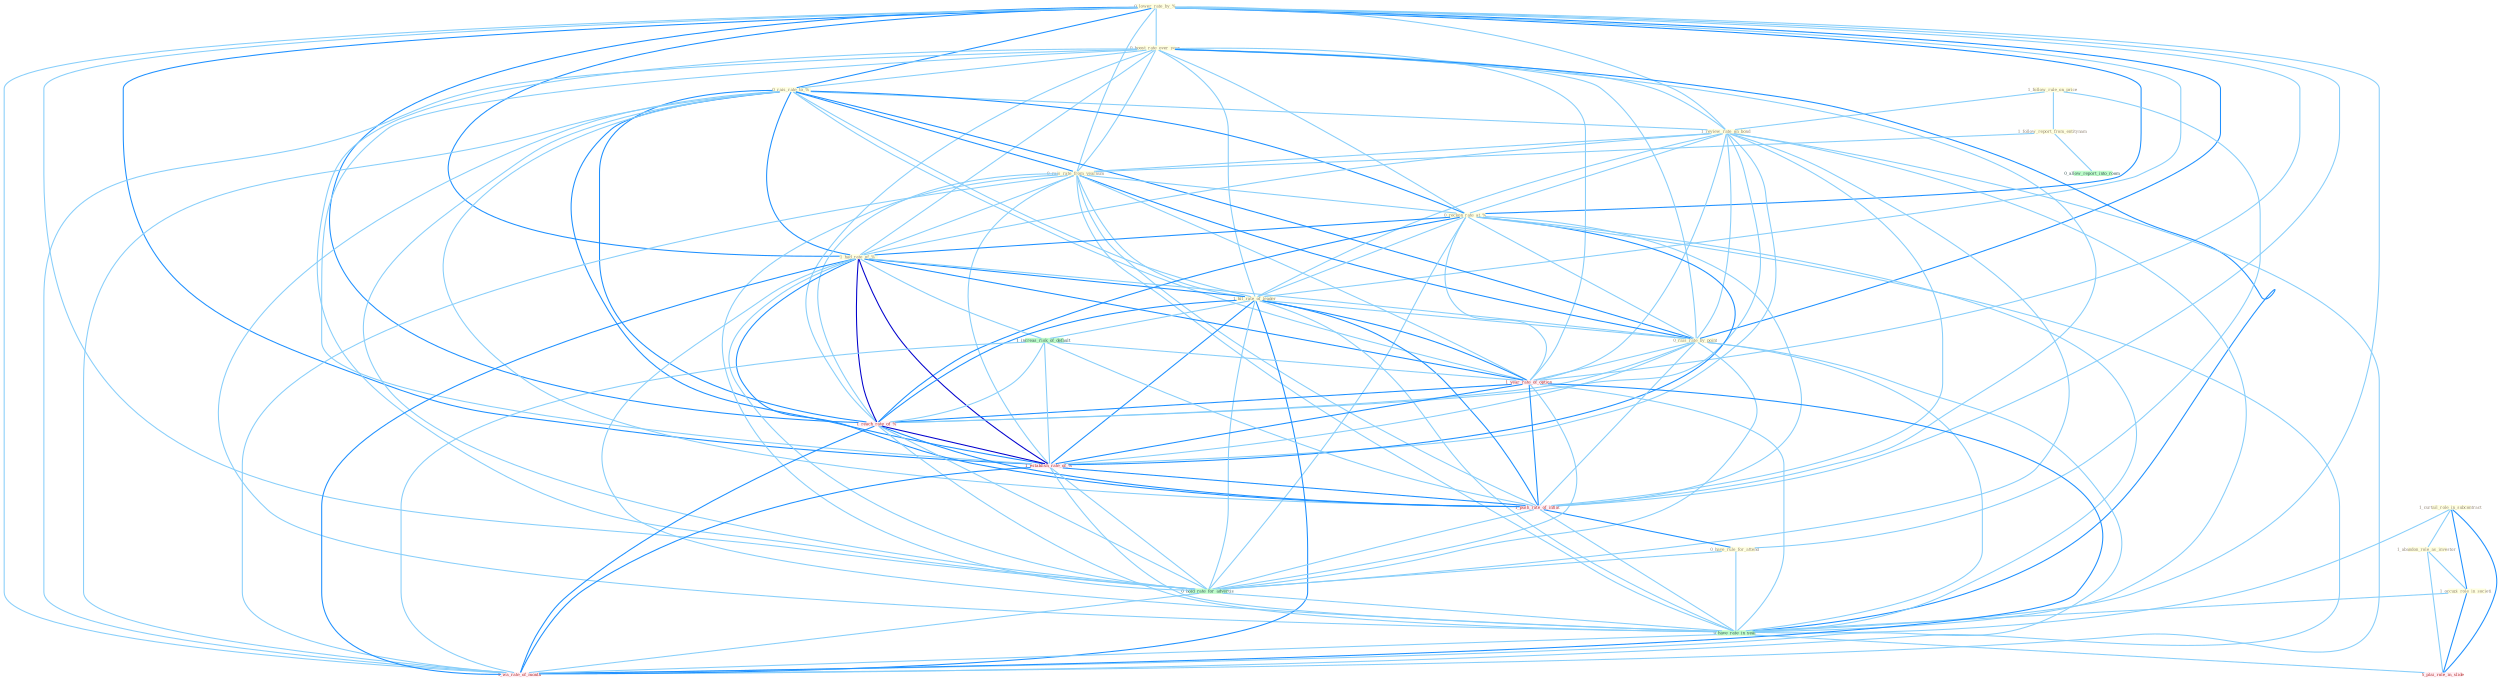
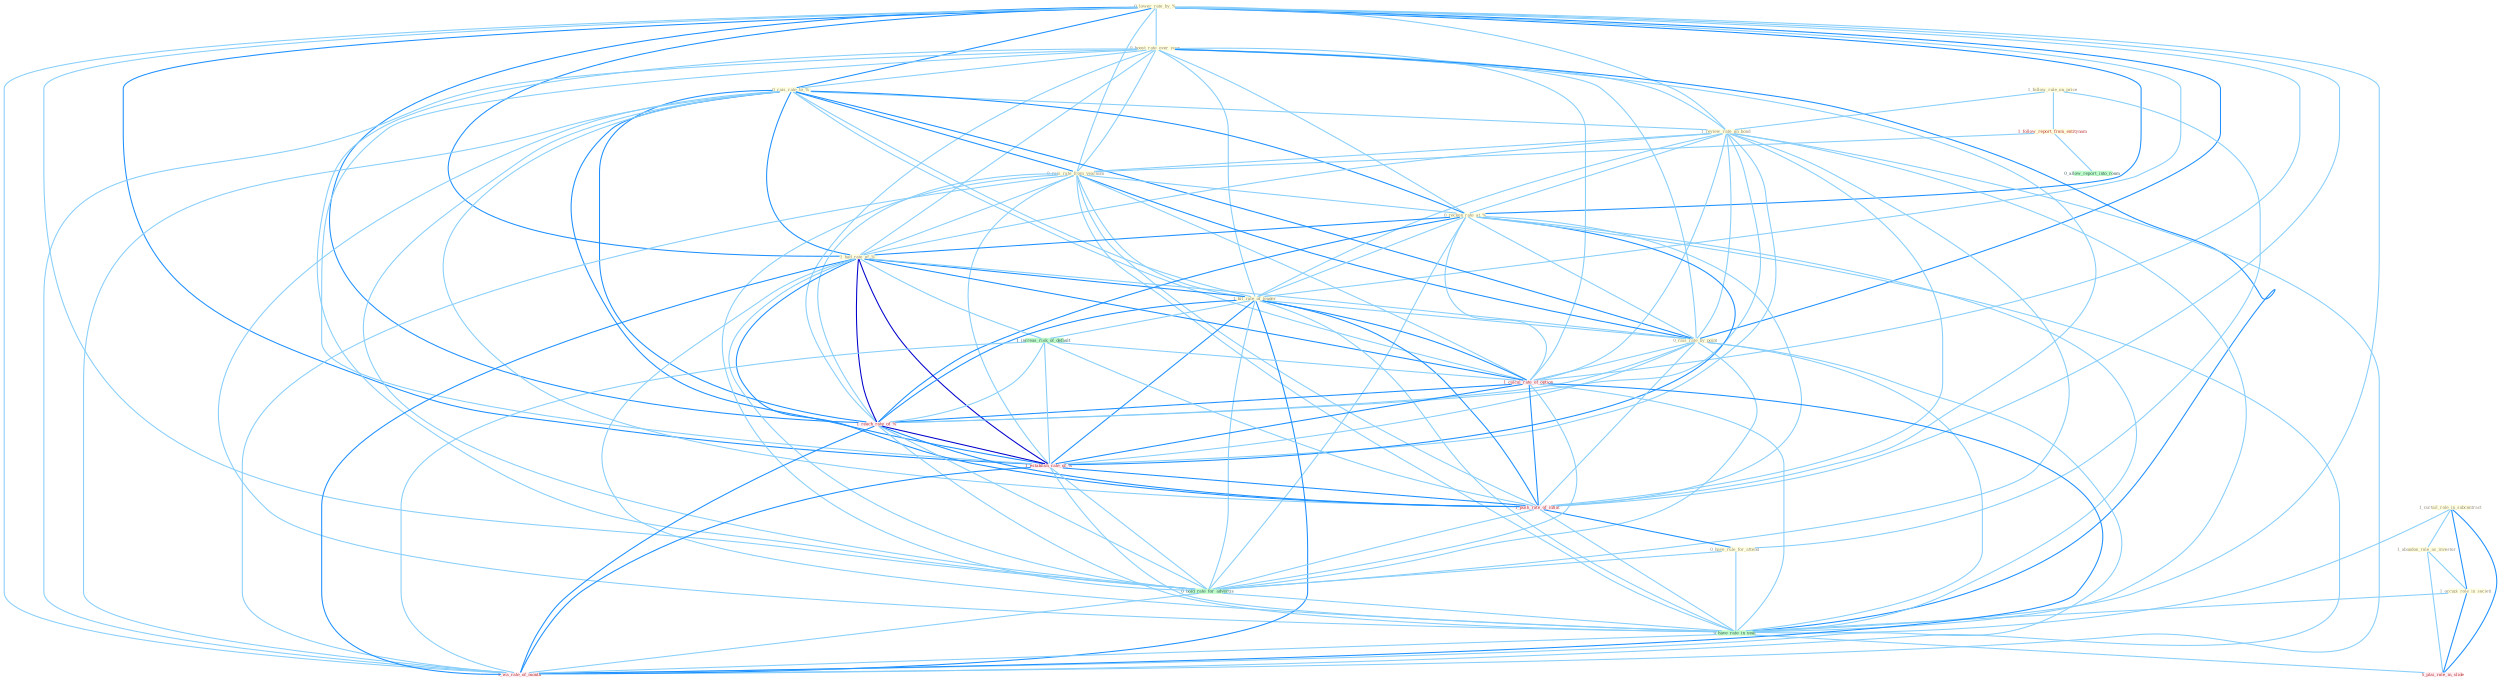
(2053, 132) -> (2053, 132)
(1529, 382) -> (1529, 382)
